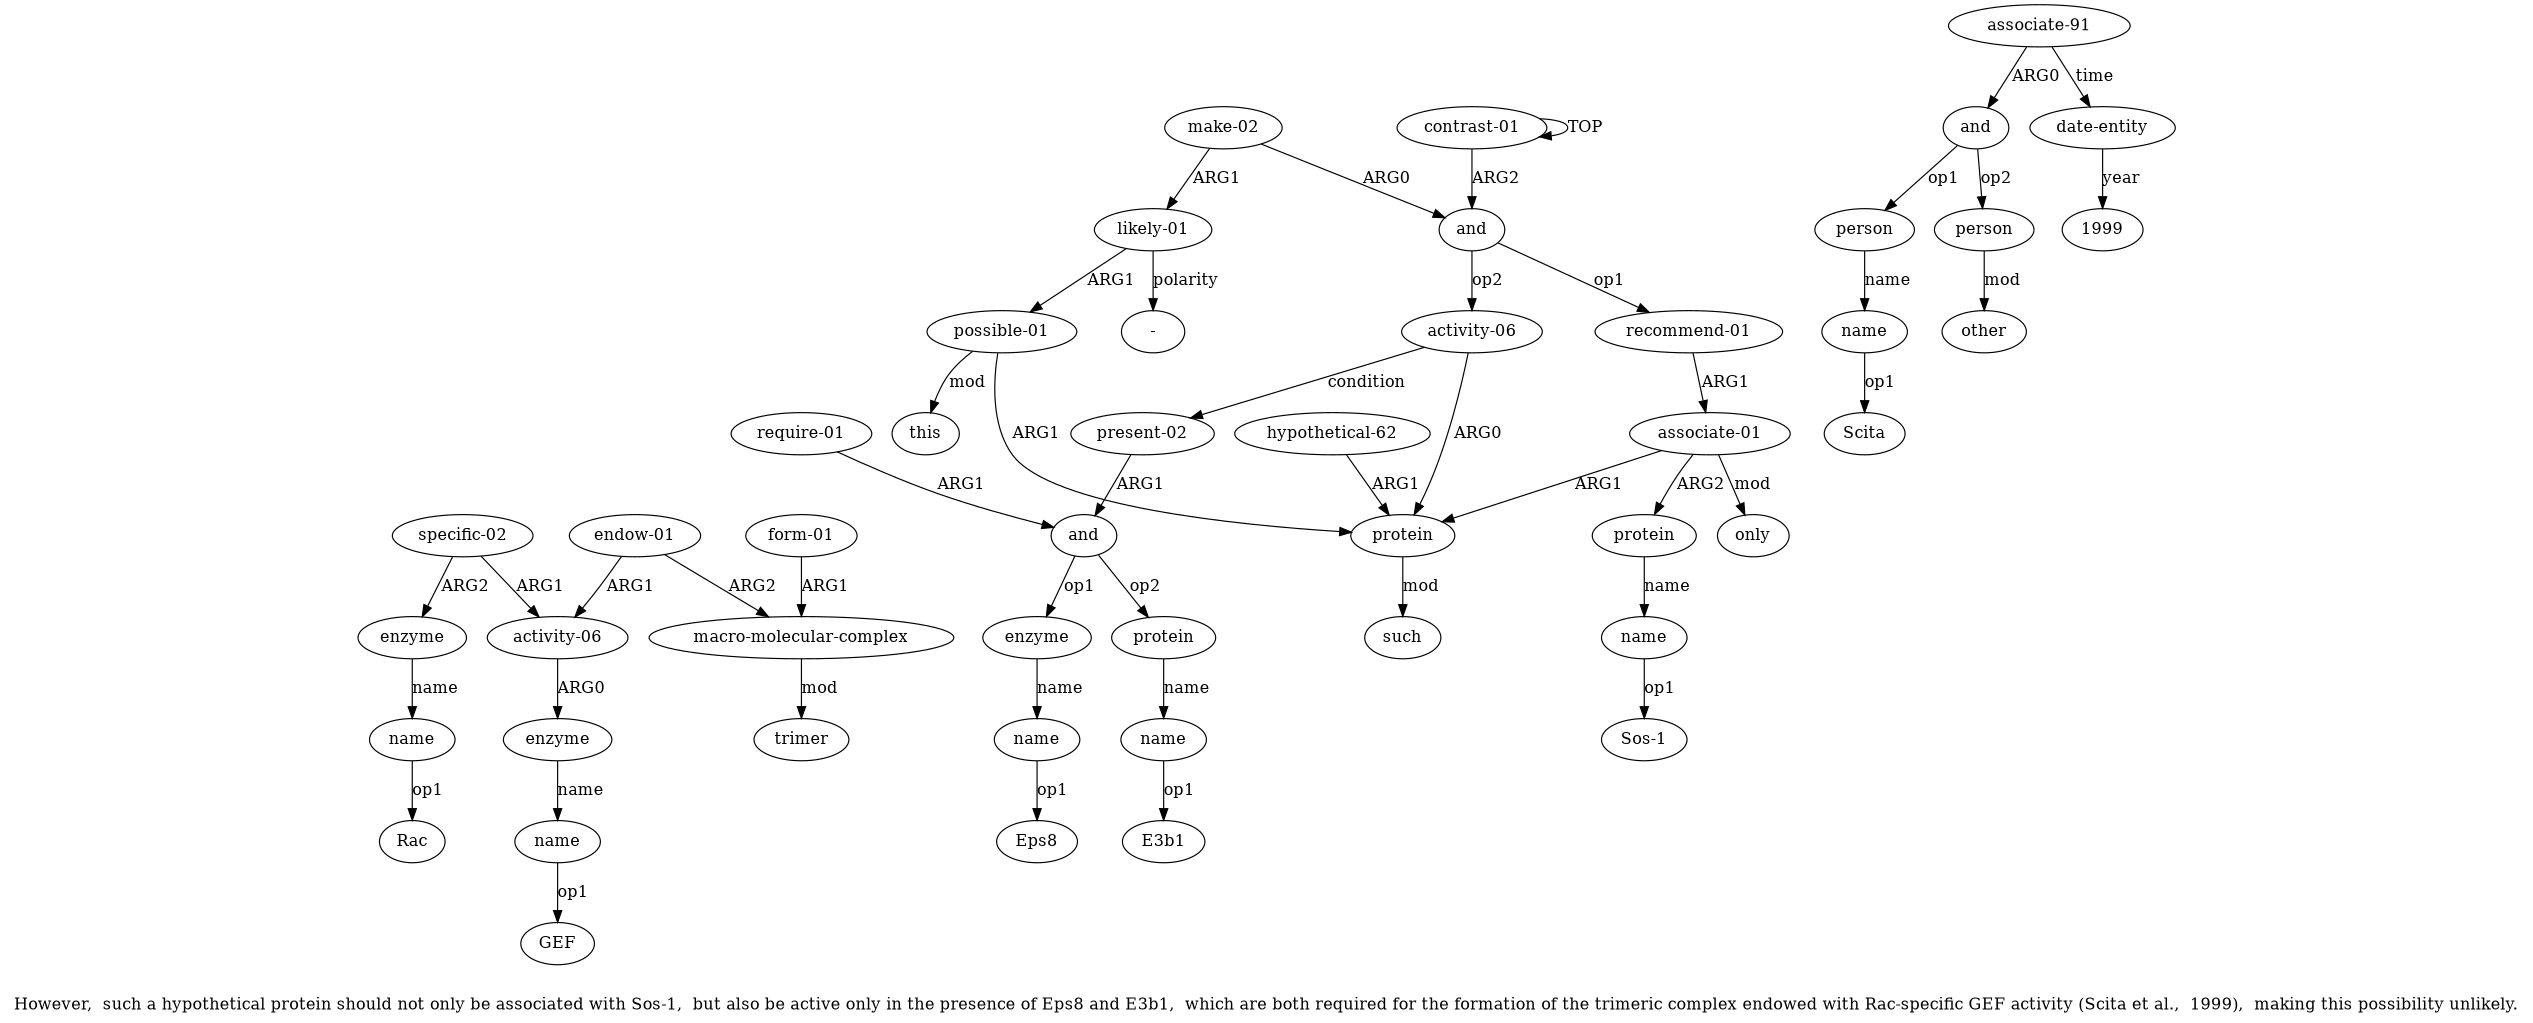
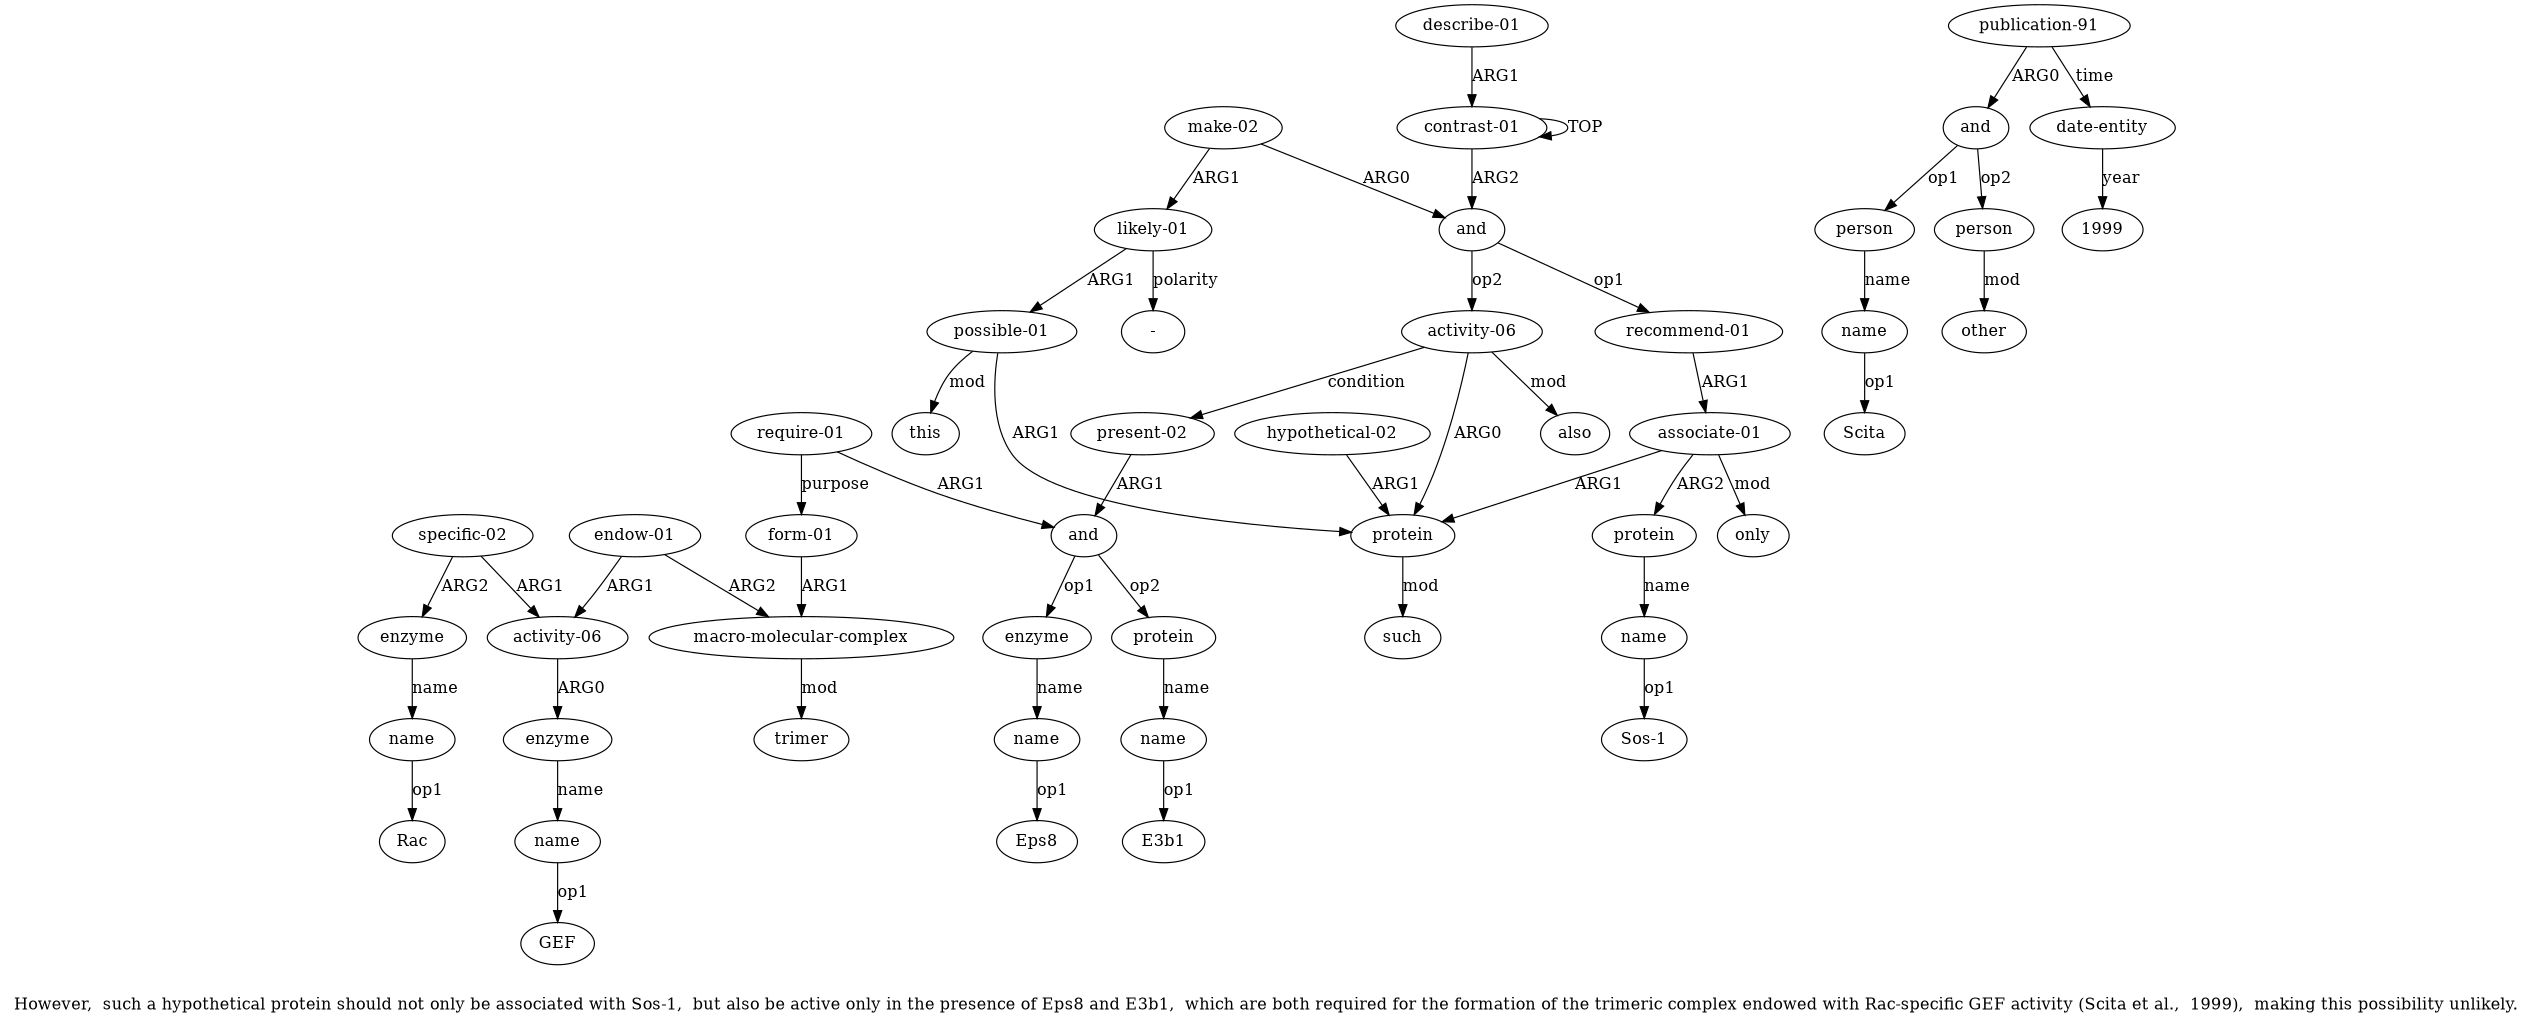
none -> (1472, 26)
(2039, 26) -> (2039, 26)
(1332, 434) -> (1332, 434)
none -> (1575, 434)
none -> (801, 479)
